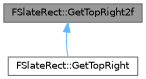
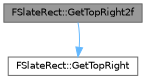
(67, 45) -> (79, 35)
